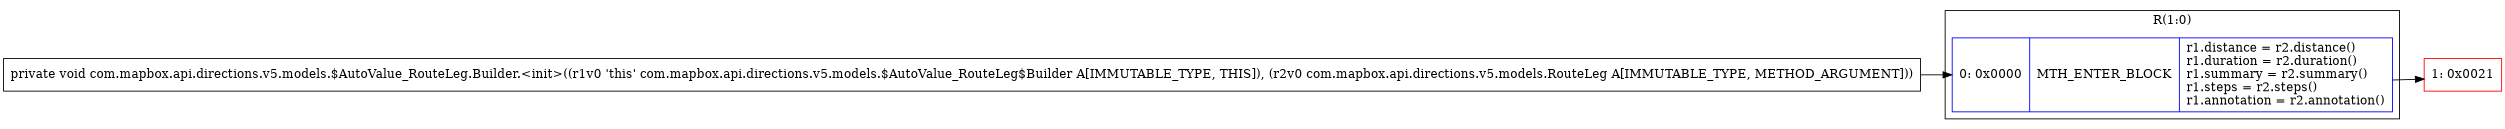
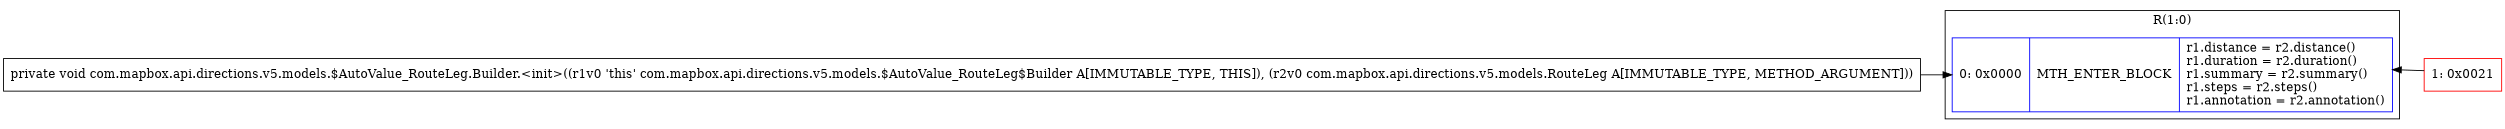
(2405, 80) -> (2413, 70)
